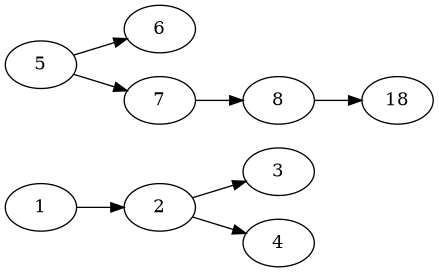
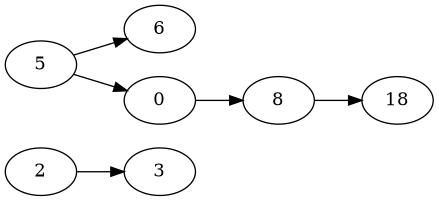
(160, 100) -> (160, 100)
(41, 207) -> none
(279, 243) -> none
